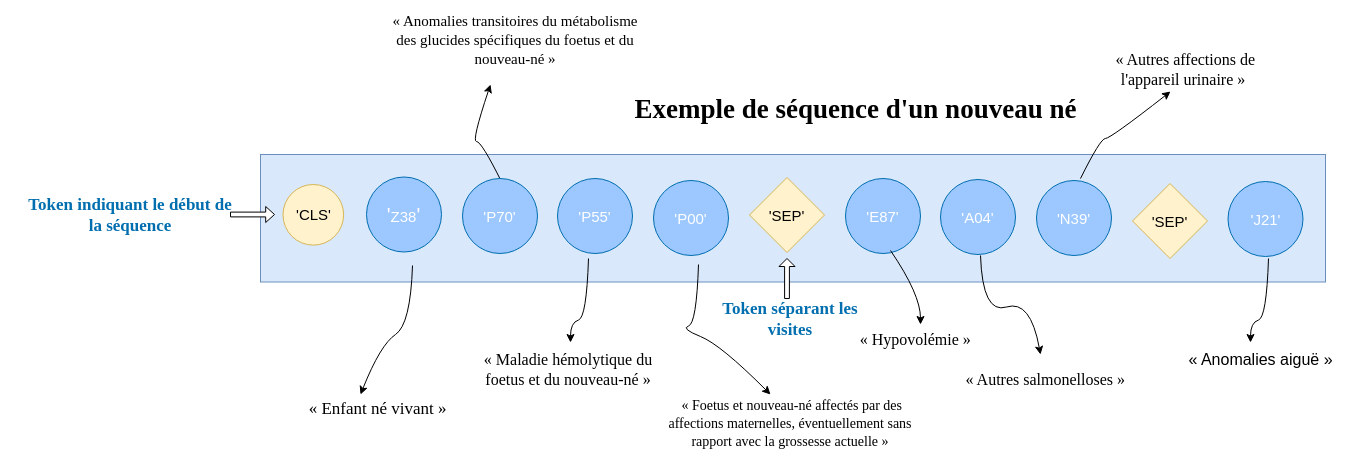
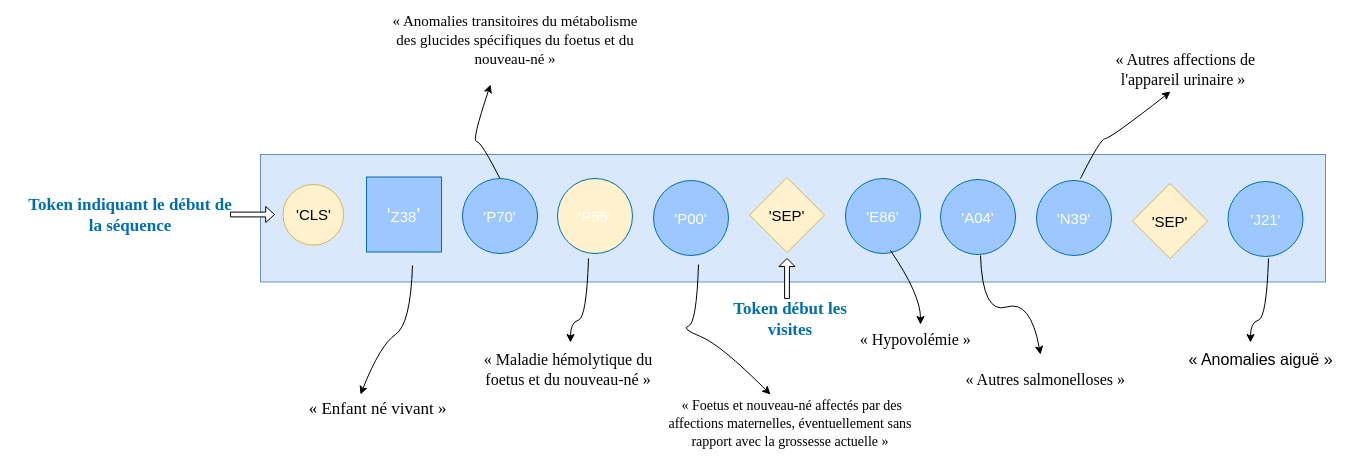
(856, 110) -> none
(404, 215) -> (404, 215)
(595, 216) -> (595, 216)
(883, 217) -> (883, 217)
(791, 320) -> (791, 320)
